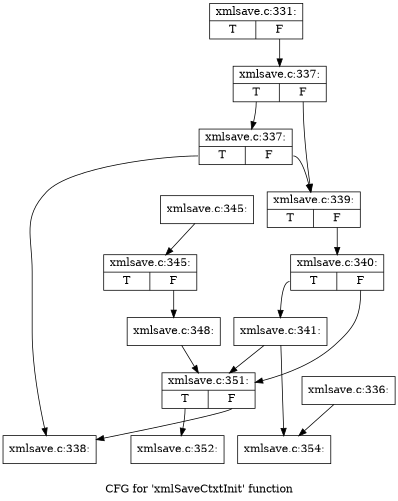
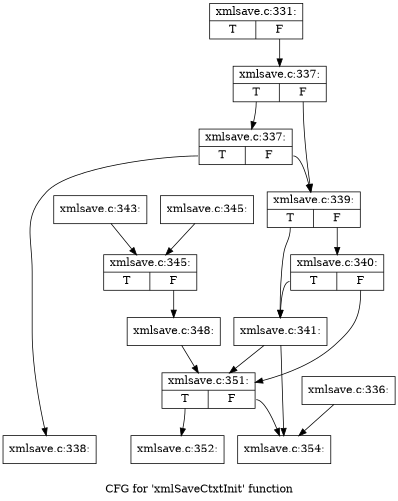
none -> (100, 210)
none -> (282, 268)
(168, 425) -> (269, 412)
